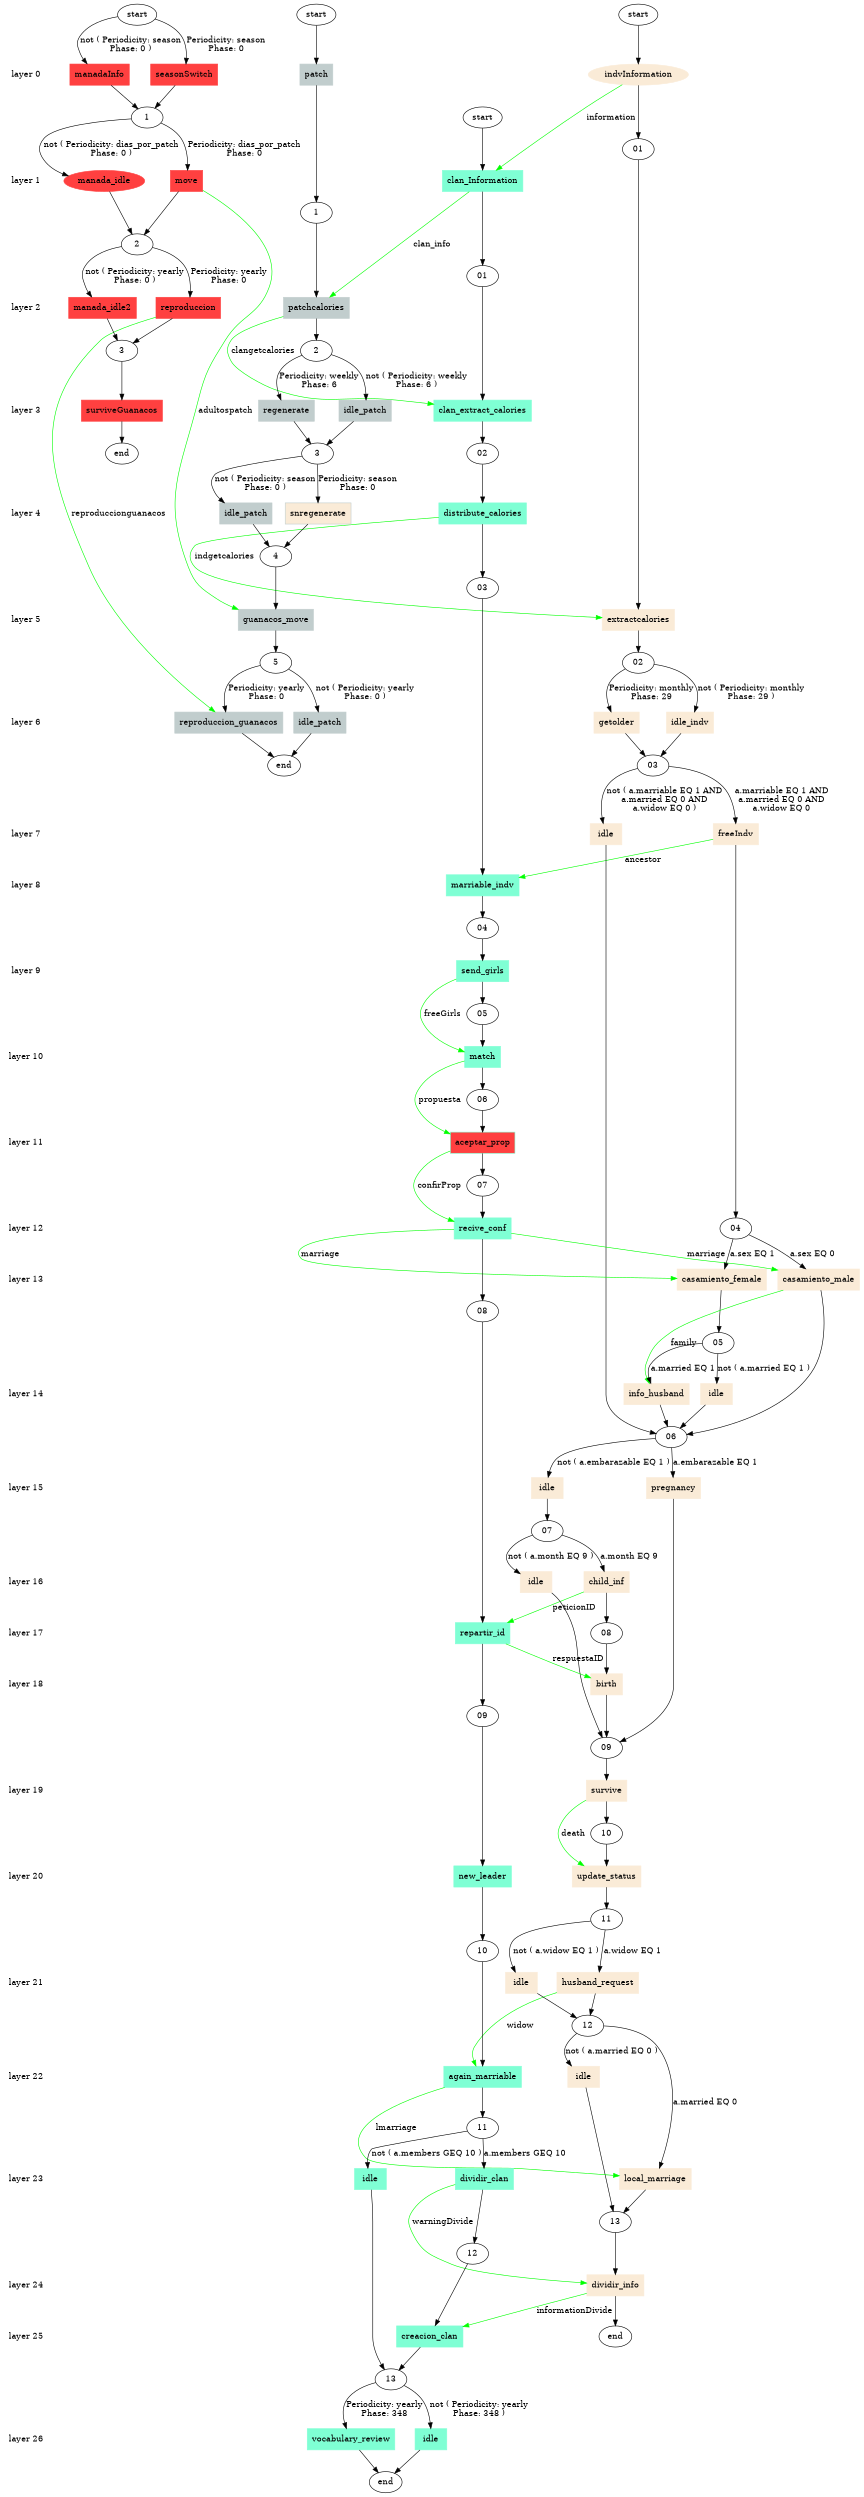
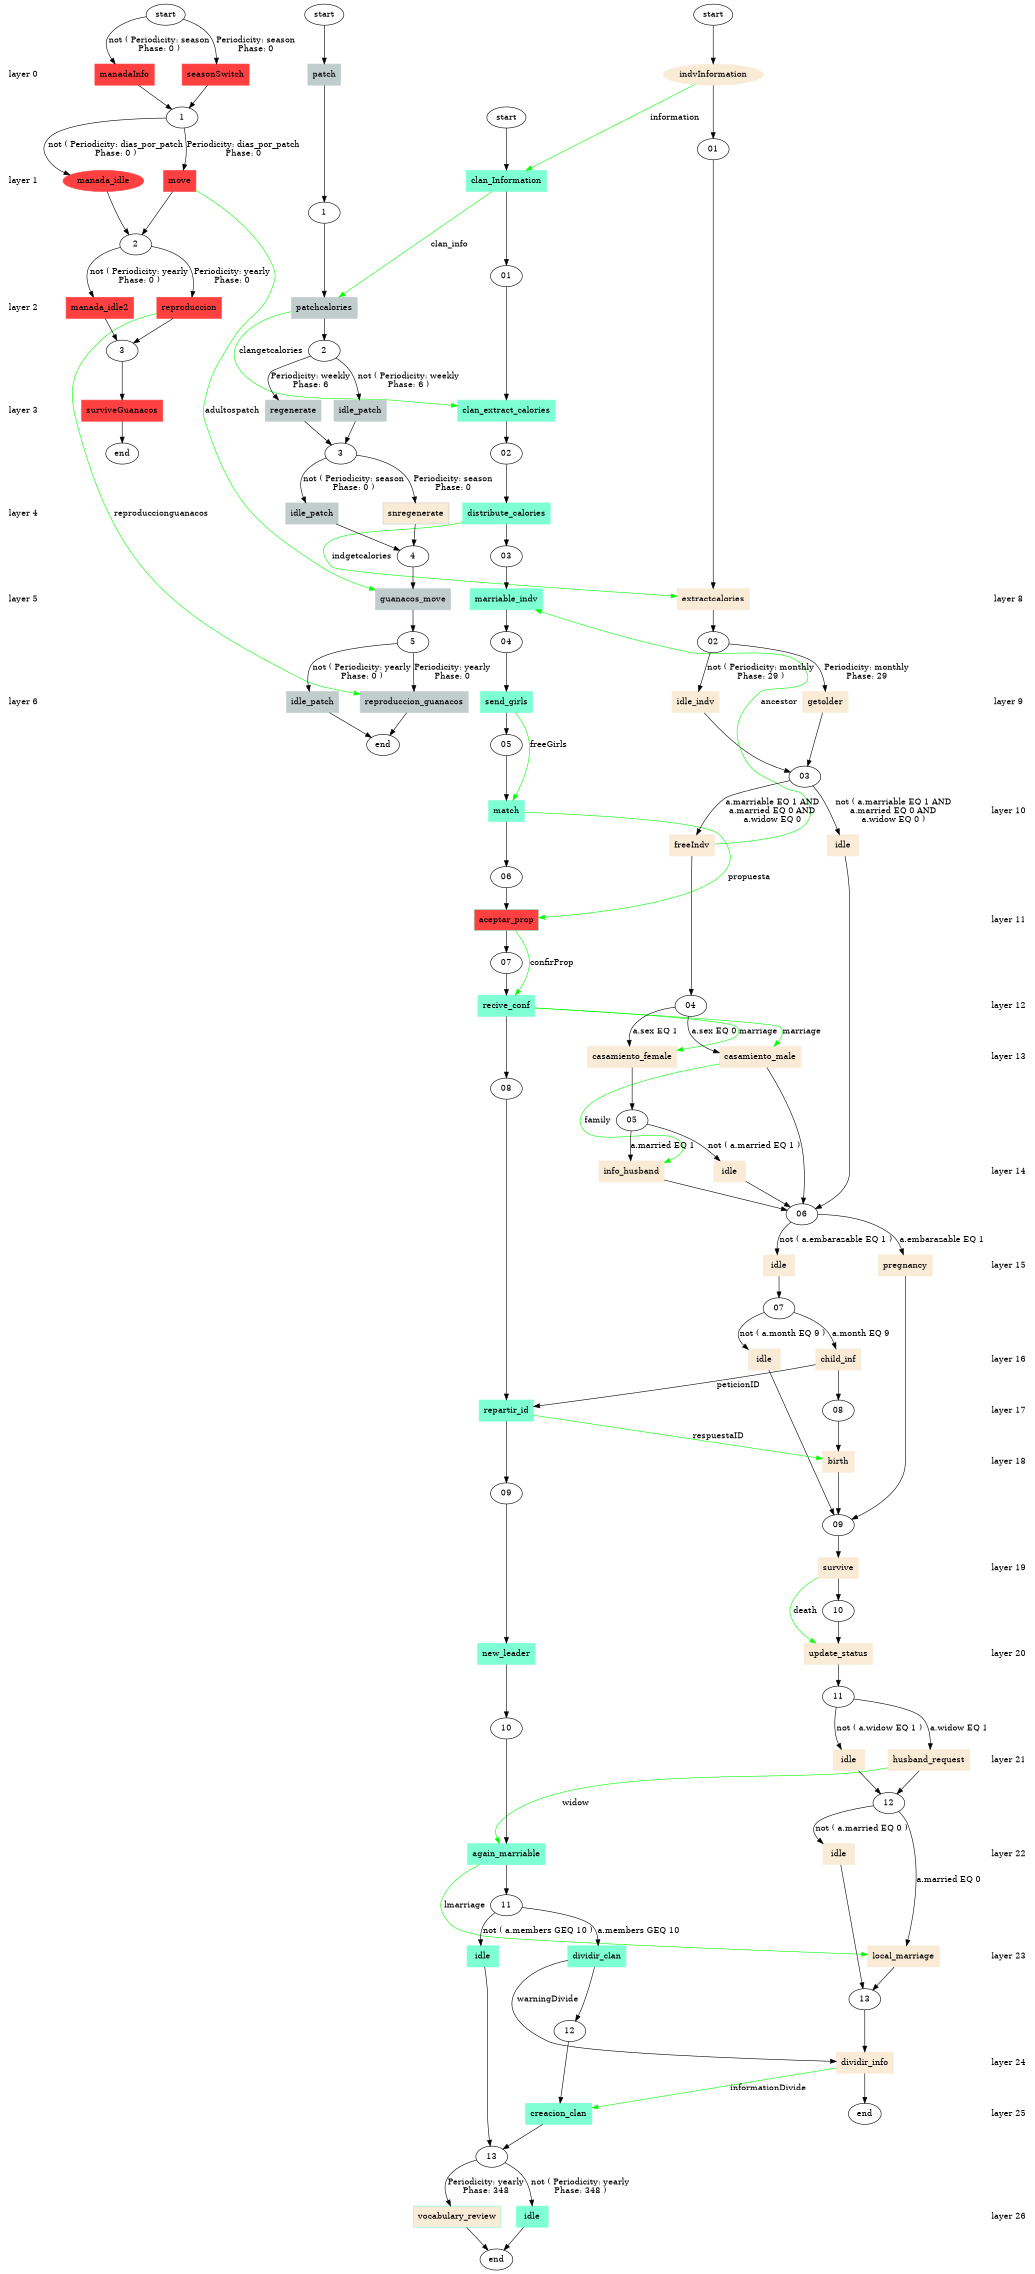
(26, 834) -> none
(549, 1606) -> (678, 1387)
(454, 2265) -> (624, 2052)
(351, 2439) -> (457, 2217)
